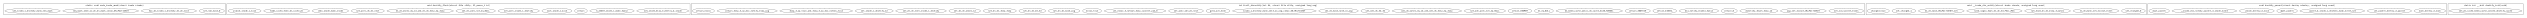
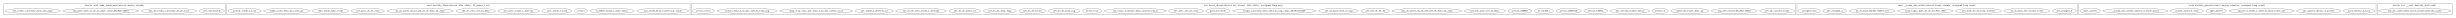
(115, 5) -> (115, 5)
(1589, 11) -> none
(2257, 11) -> (2187, 11)
